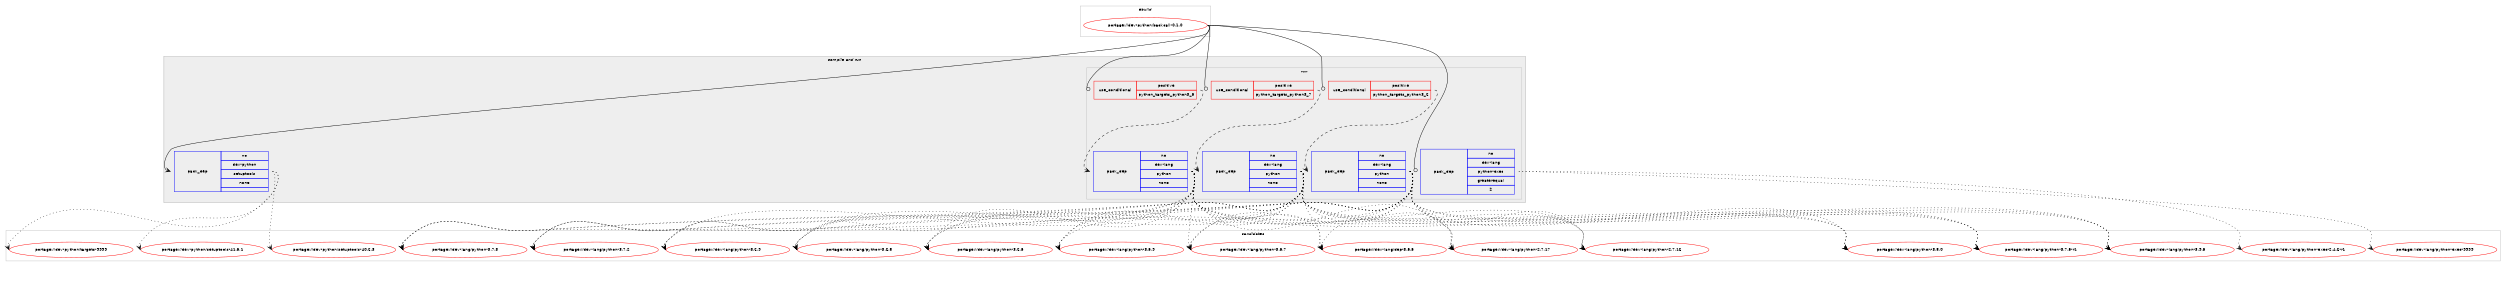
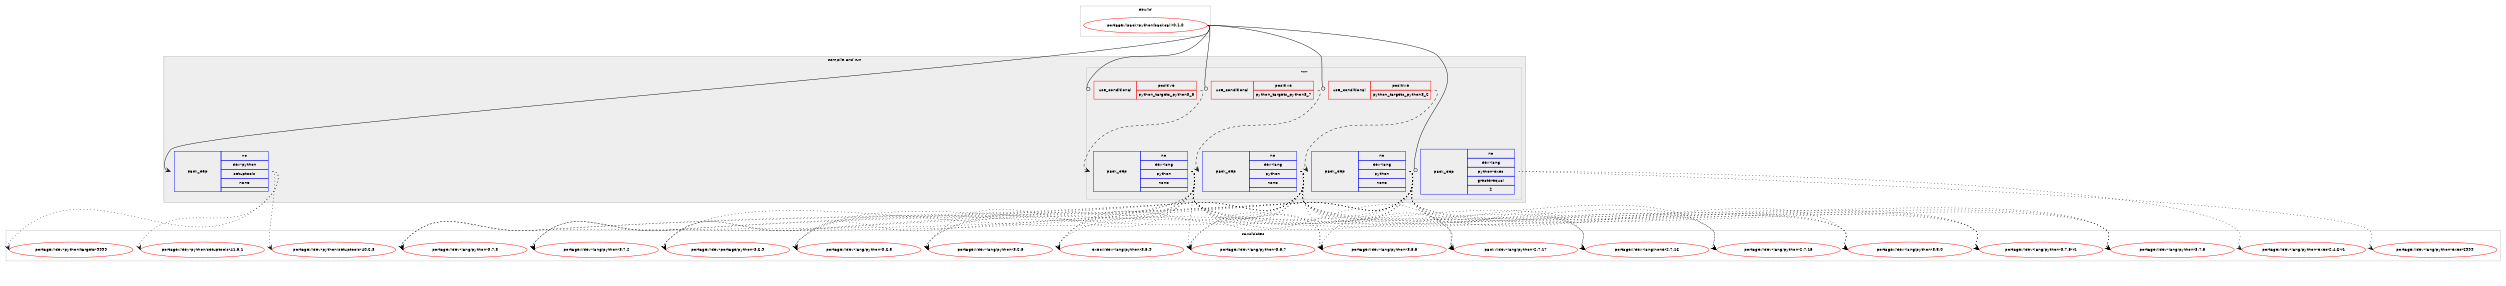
(1145, 25) -> (1145, 25)
(728, 250) -> (728, 250)
(1122, 250) -> (1122, 250)
(1384, 250) -> (1384, 250)
(1516, 250) -> (1516, 250)
(1647, 250) -> (1647, 250)
none -> (1778, 250)
(2172, 250) -> (2172, 250)
(2435, 250) -> (2435, 250)
